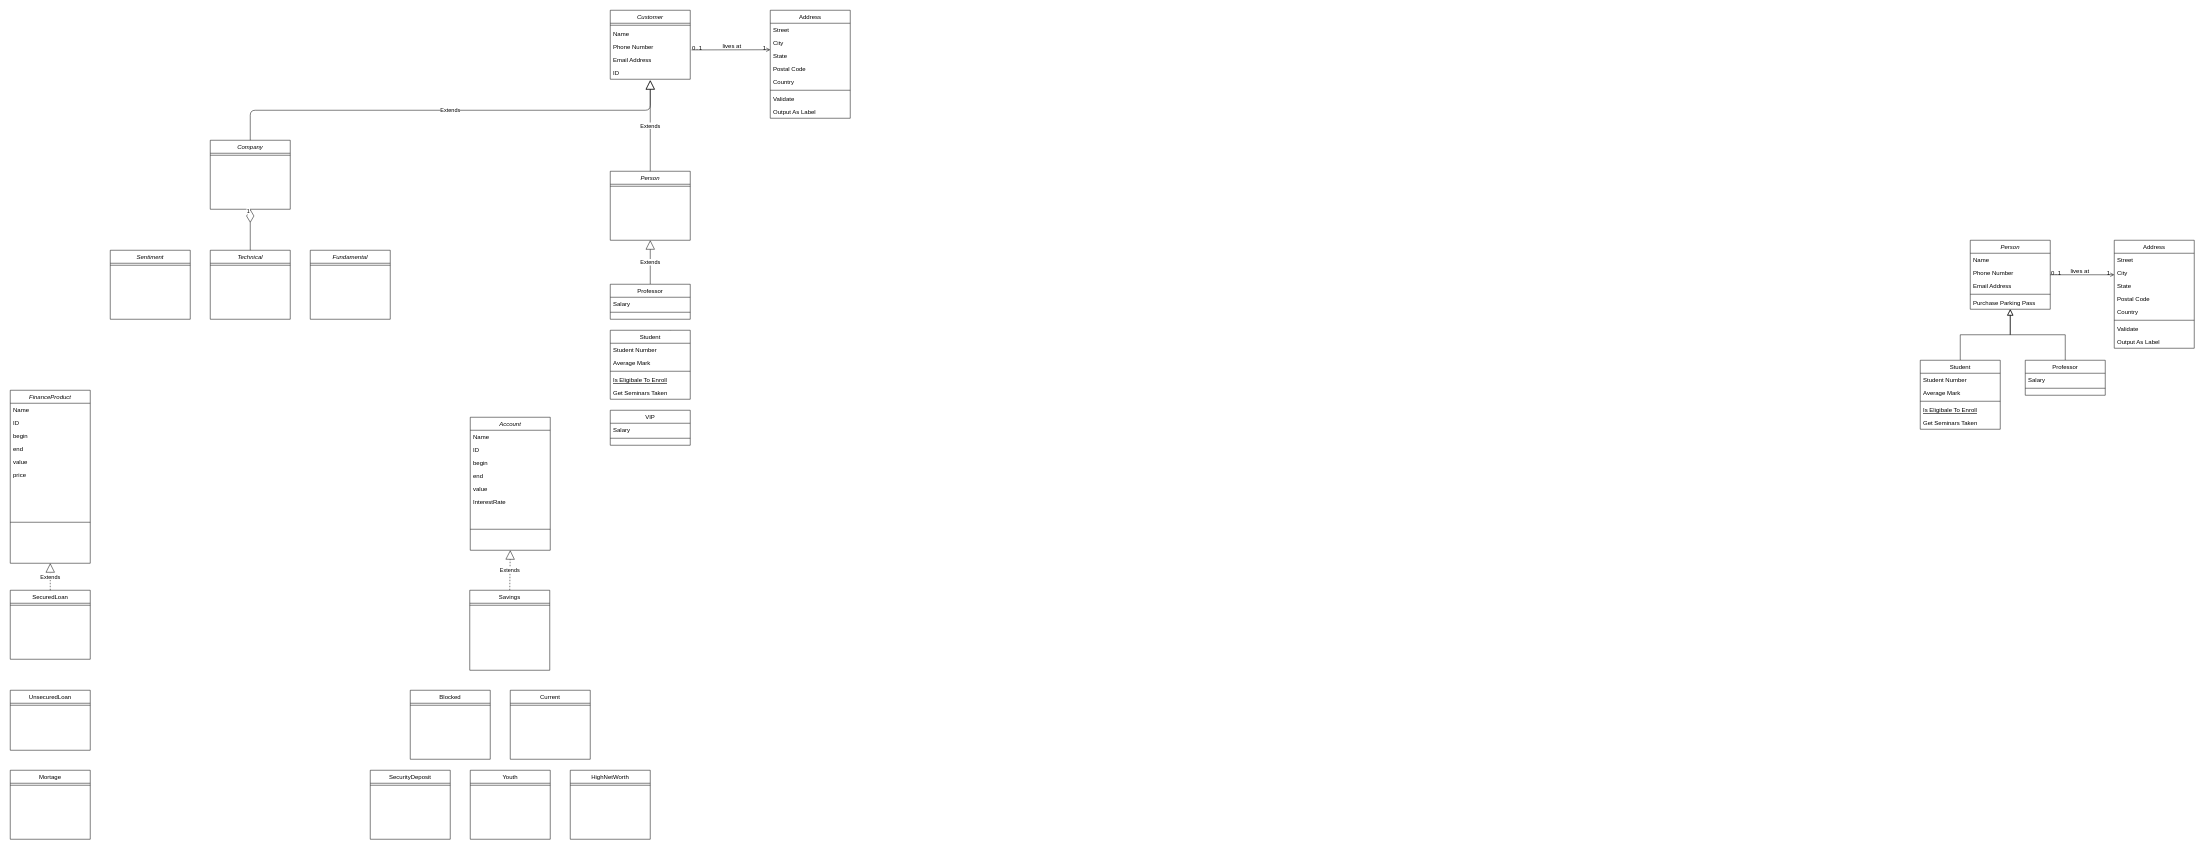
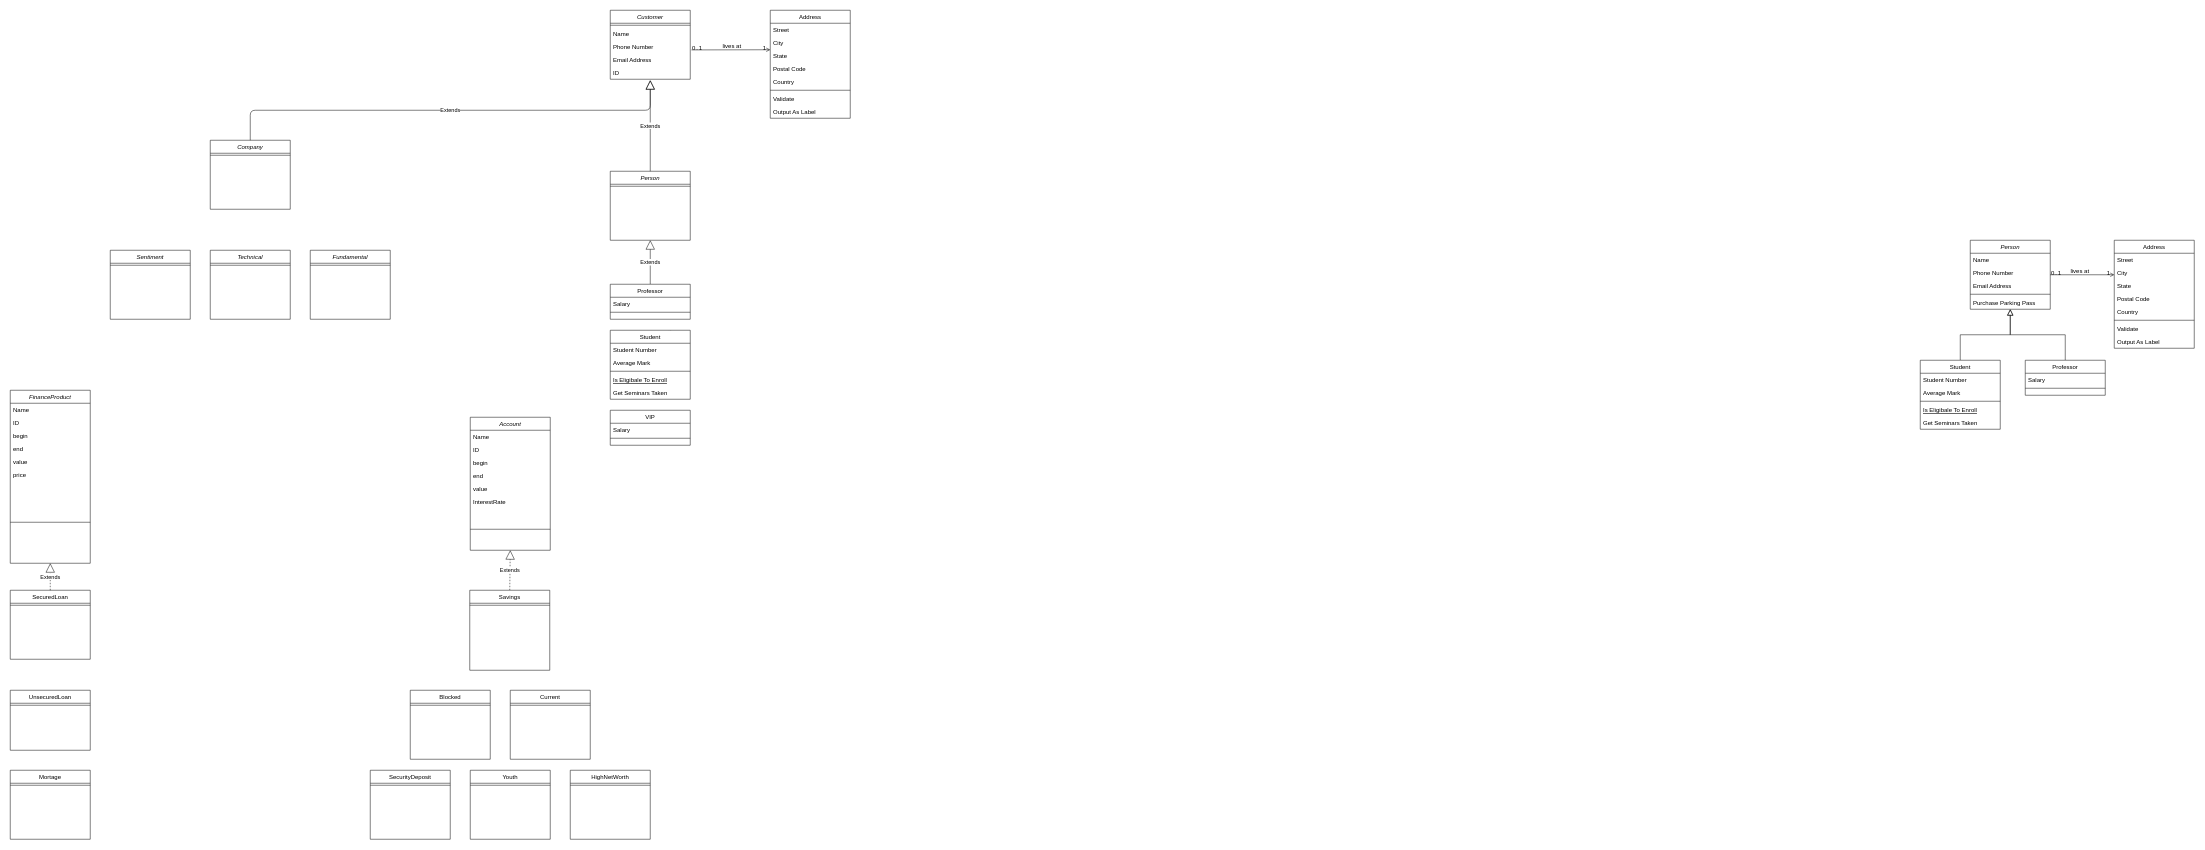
(250, 236) -> none
